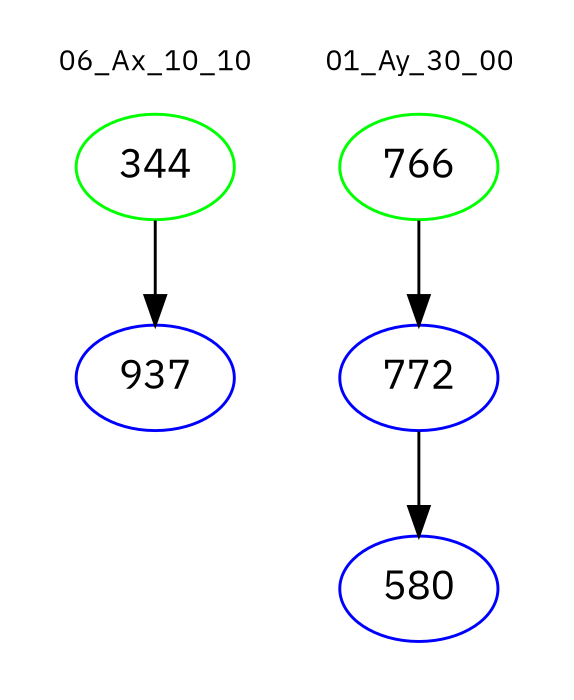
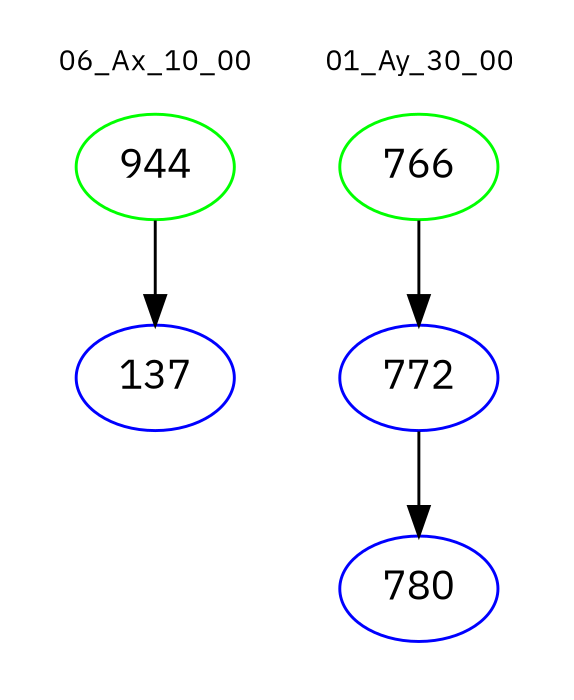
(157, 63) -> (157, 63)
(155, 167) -> (155, 167)
(155, 378) -> (155, 378)
(419, 589) -> (419, 589)
